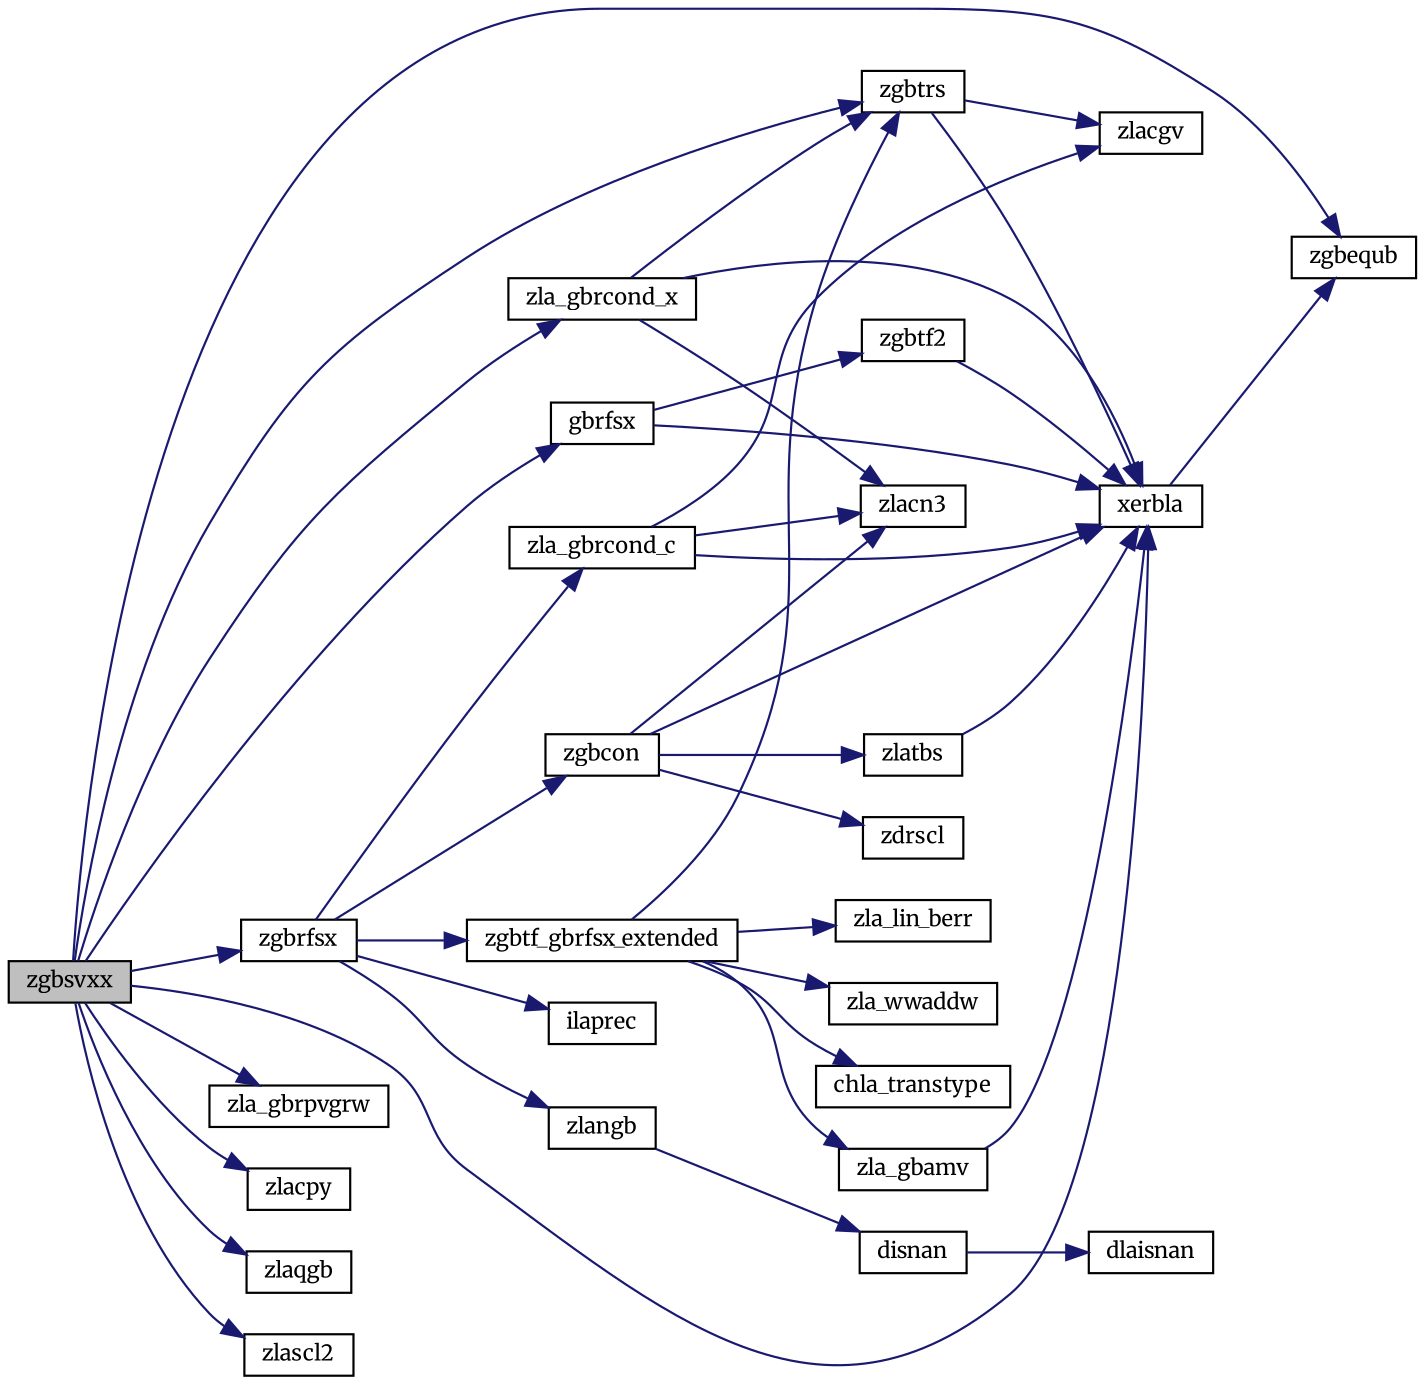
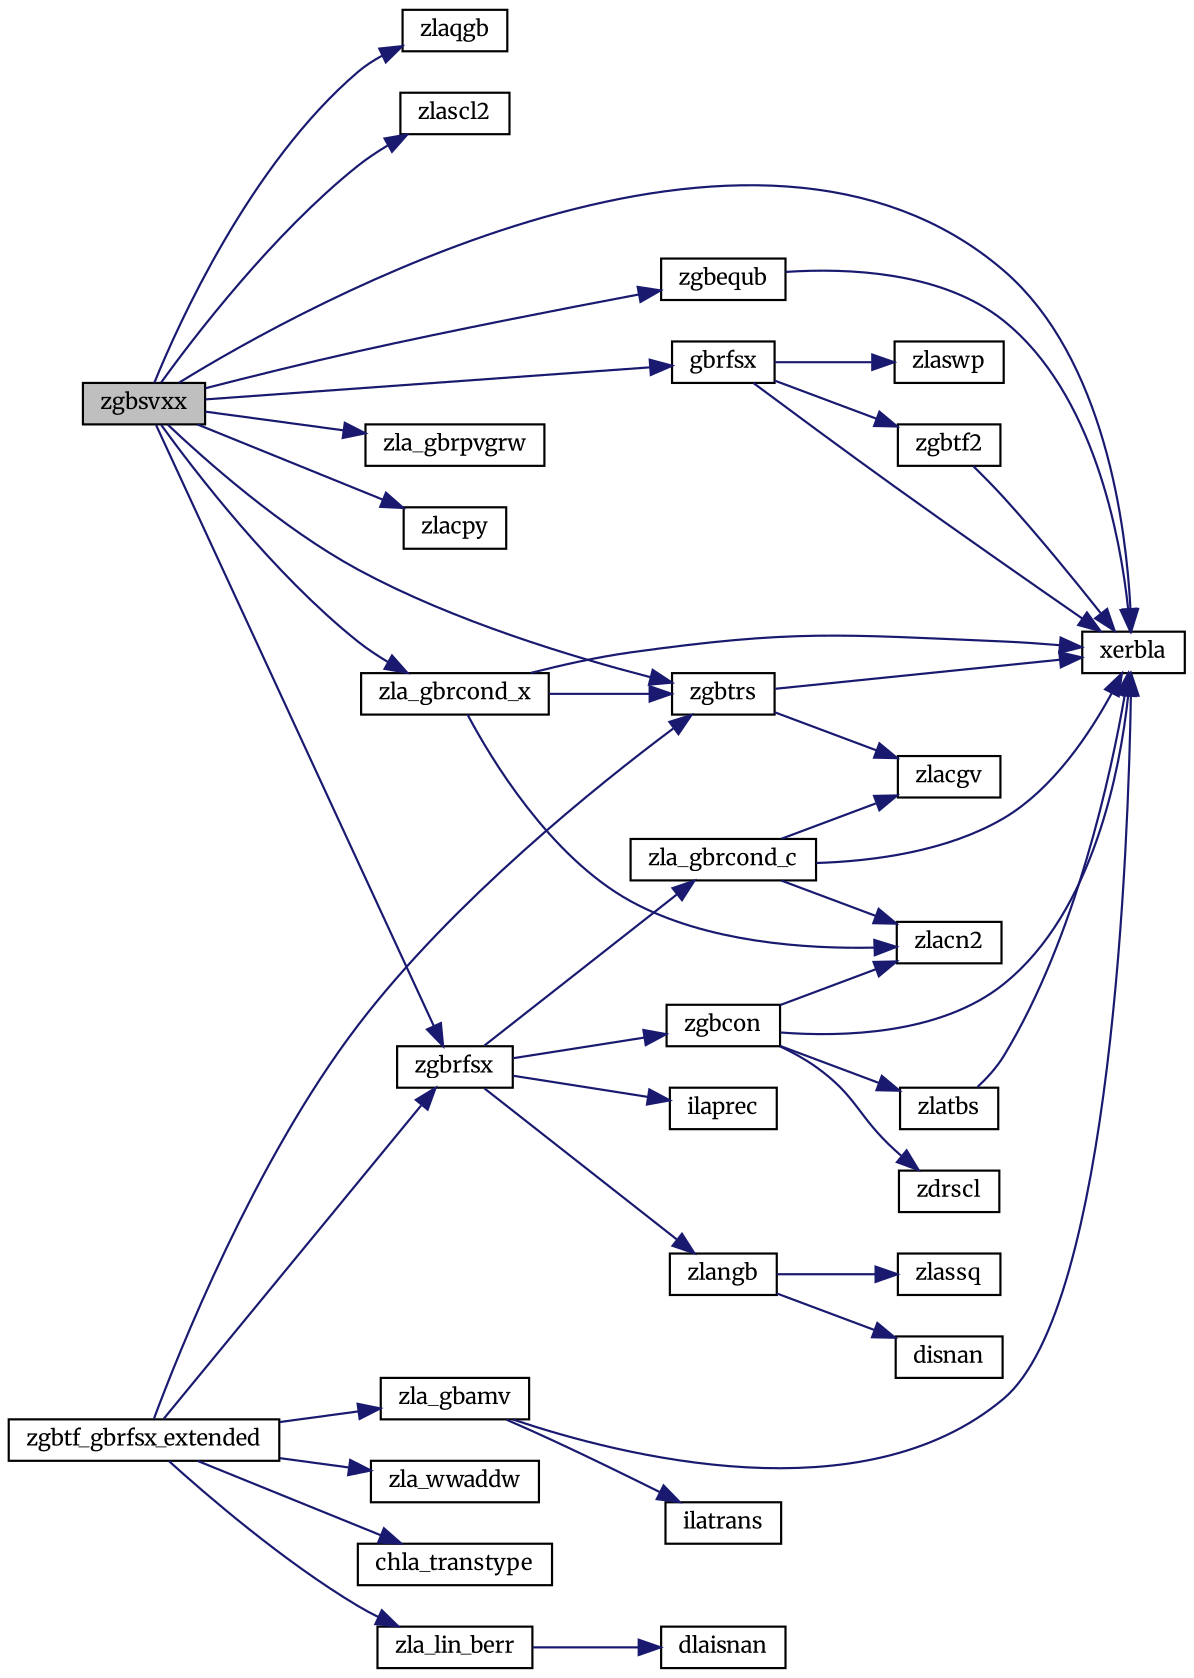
none -> (949, 362)
(1245, 391) -> (1036, 354)
(913, 506) -> (949, 943)
(401, 940) -> (292, 1262)
(1017, 1252) -> (585, 1647)
none -> (949, 1274)
none -> (723, 1523)
